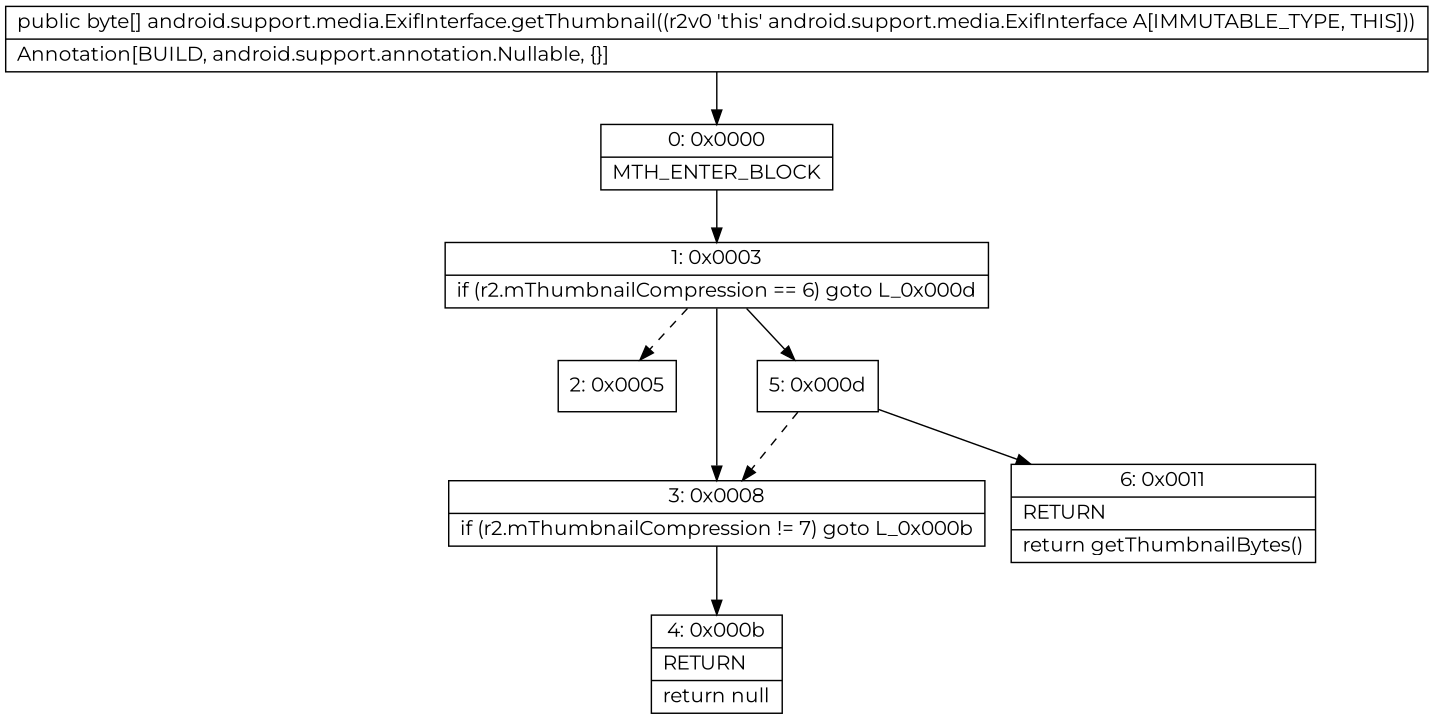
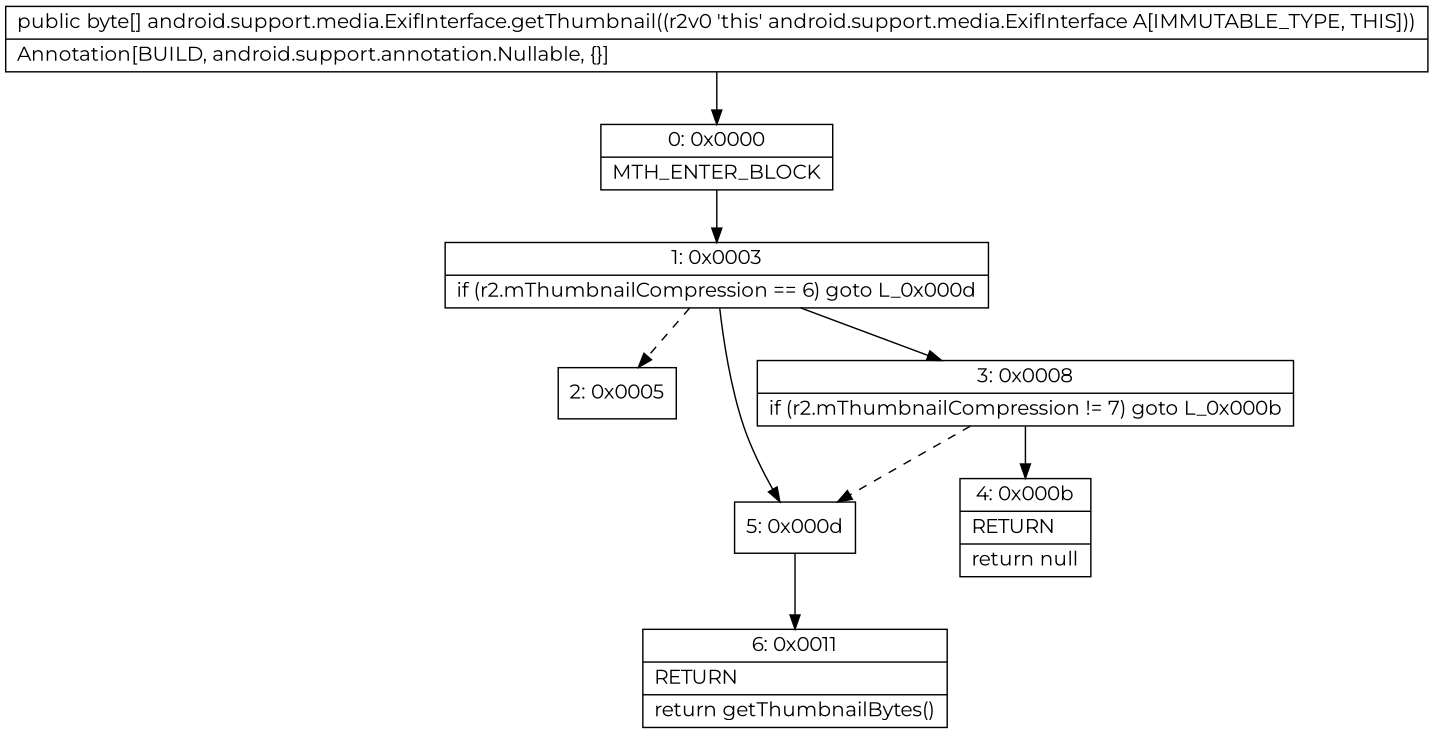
(775, 441) -> (910, 461)
